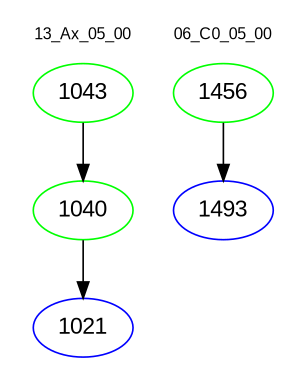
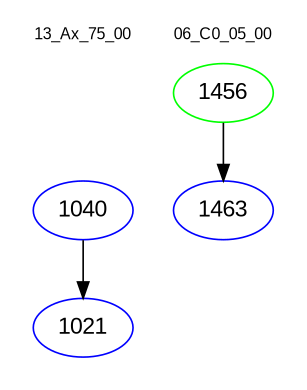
(83, 35) -> (83, 35)
(83, 93) -> none
(83, 210) -> (83, 210)
(223, 210) -> (223, 210)
